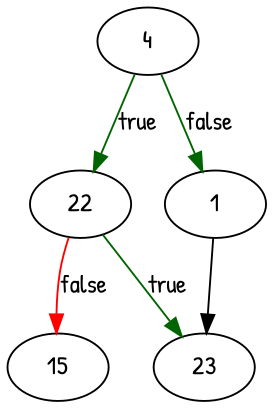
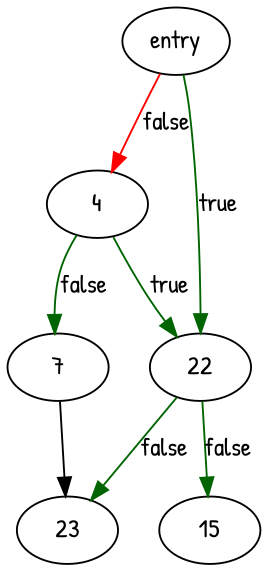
none -> (176, 41)
(215, 204) -> (58, 367)
(59, 275) -> (205, 439)
(168, 286) -> (164, 449)
